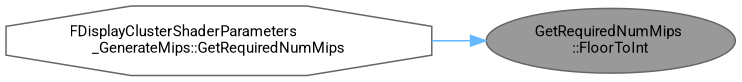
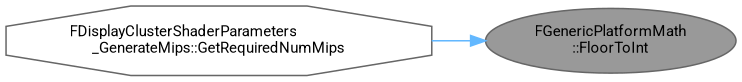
(611, 41) -> (611, 41)
